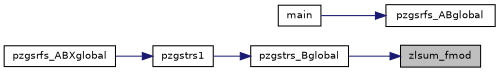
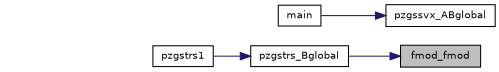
(441, 16) -> (441, 16)
(60, 56) -> none
(441, 56) -> (441, 56)
